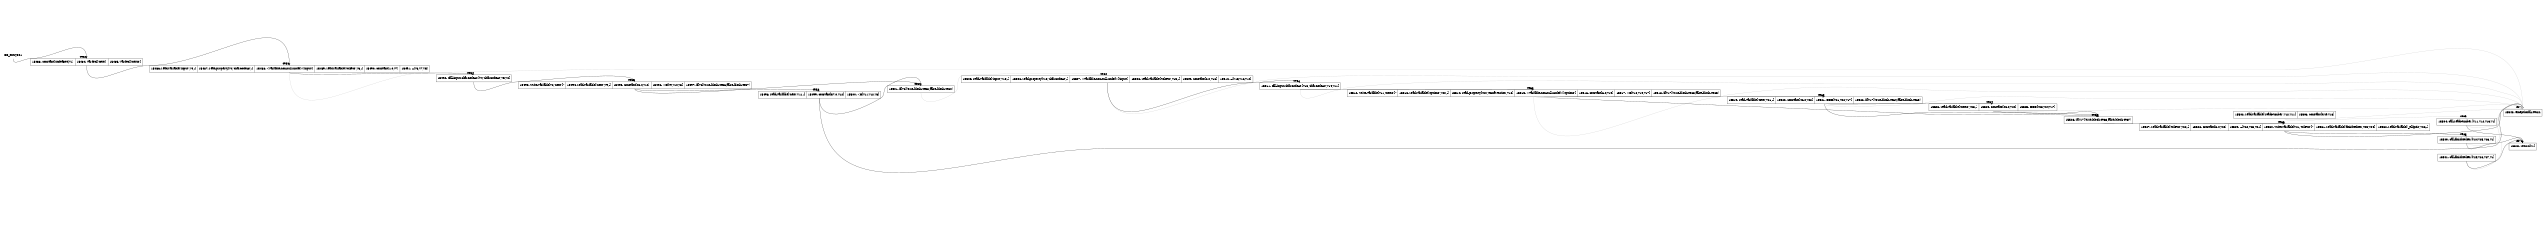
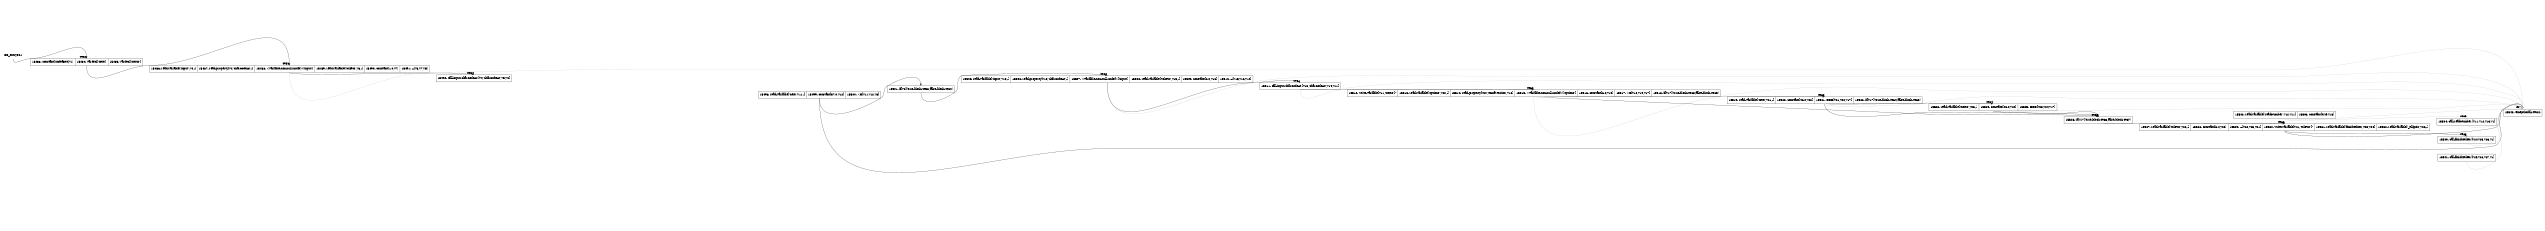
(1004, 74) -> (1004, 74)
(635, 85) -> none
(2523, 147) -> none
